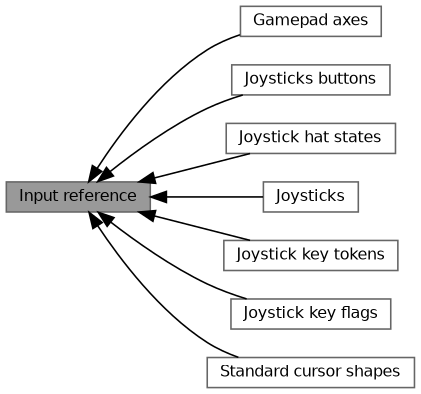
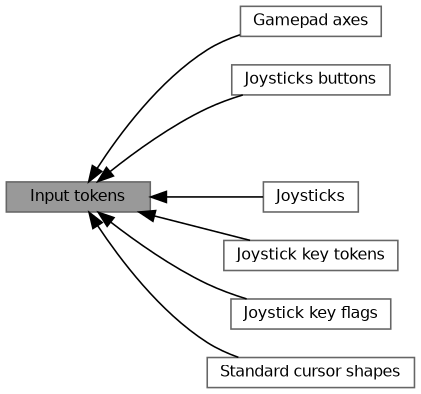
(311, 138) -> none
(78, 197) -> (78, 197)
